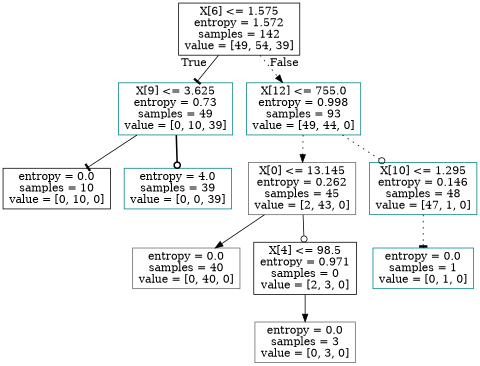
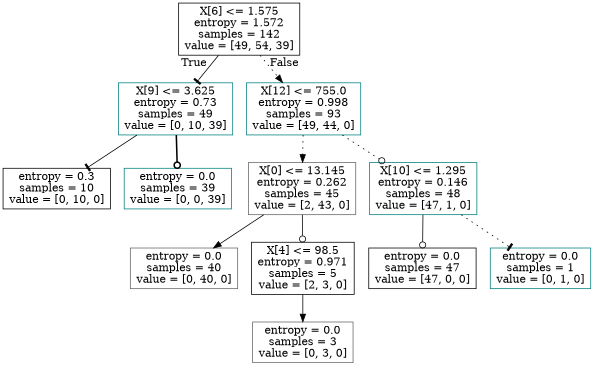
(57, 189) -> (57, 189)
(178, 189) -> (178, 189)
(305, 268) -> (303, 268)
none -> (422, 268)
